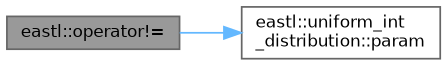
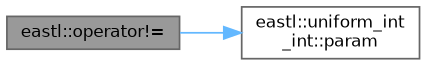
(341, 33) -> (331, 33)
